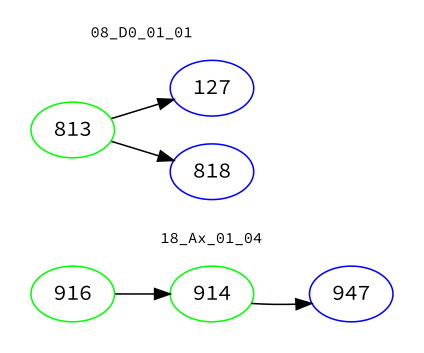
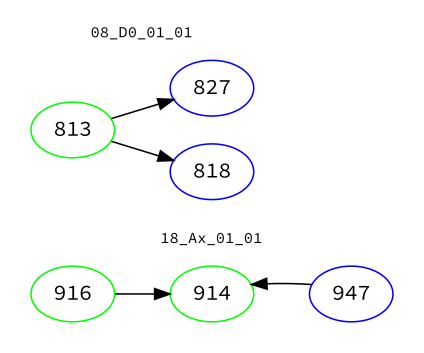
(212, 88) -> (212, 88)
(212, 239) -> (212, 239)
(274, 304) -> (289, 284)
